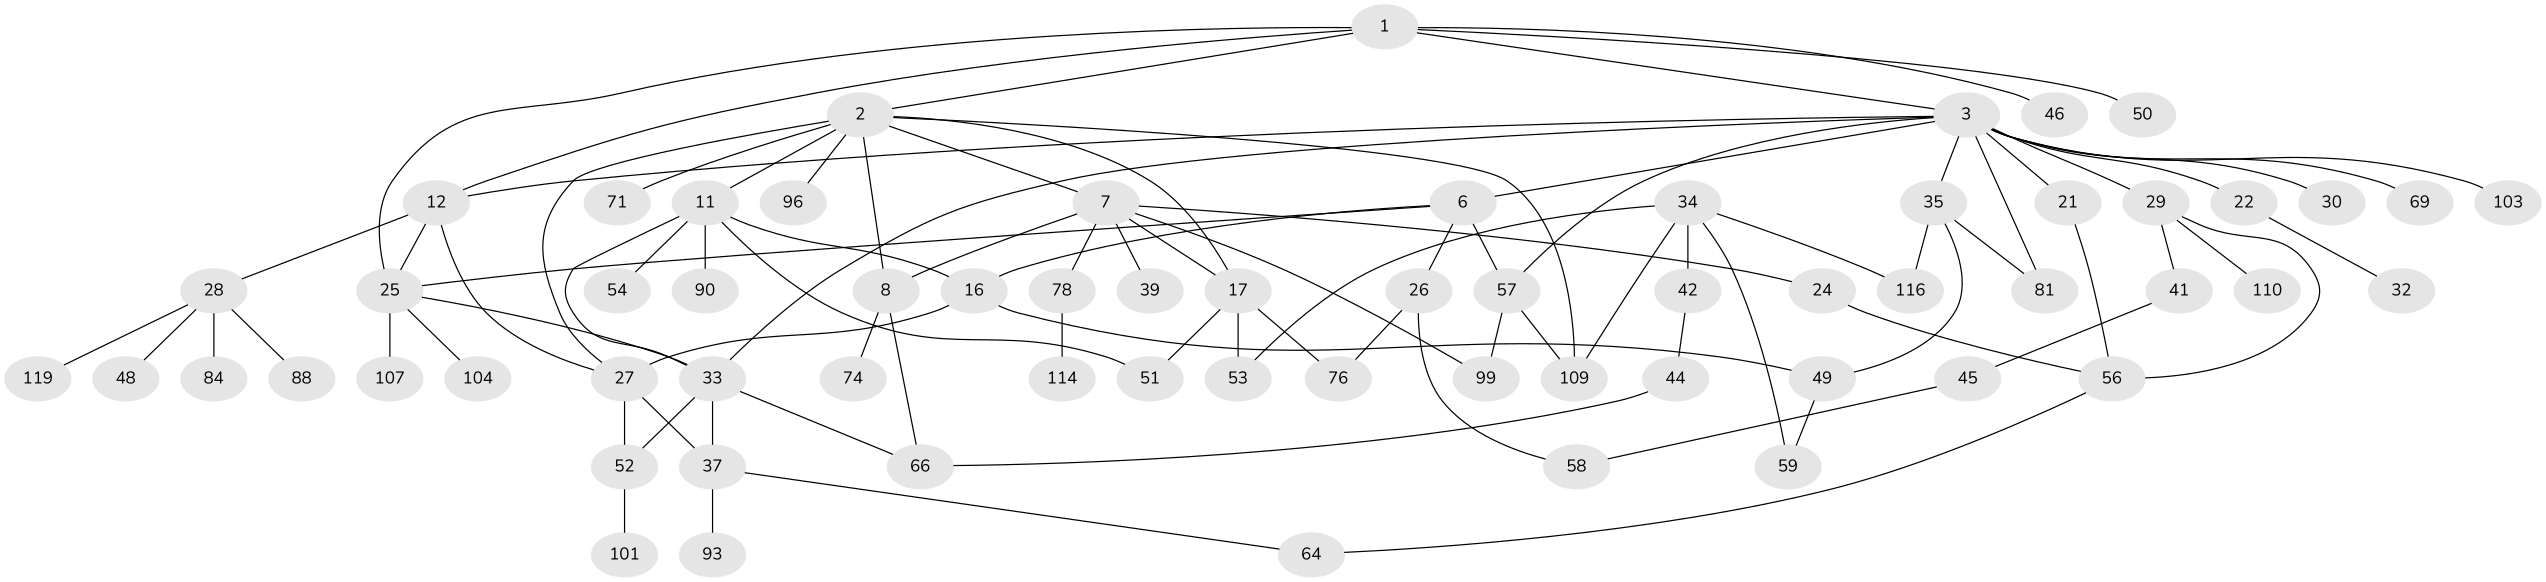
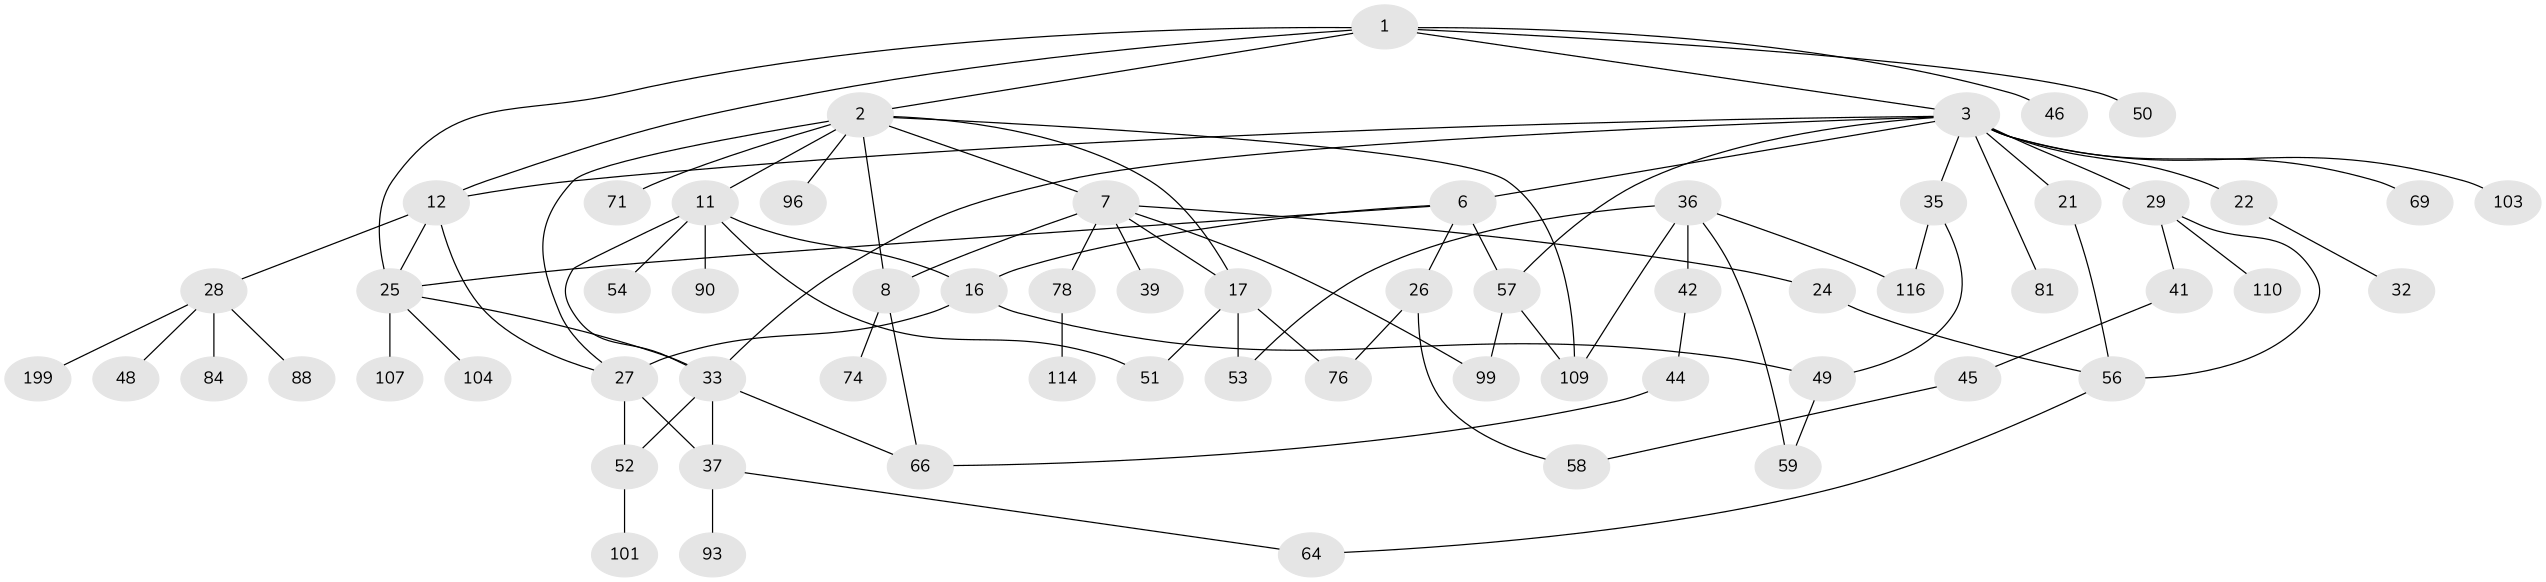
(1688, 203) -> (1688, 203)
(2332, 203) -> none
(1989, 247) -> none
(38, 379) -> (38, 379)
